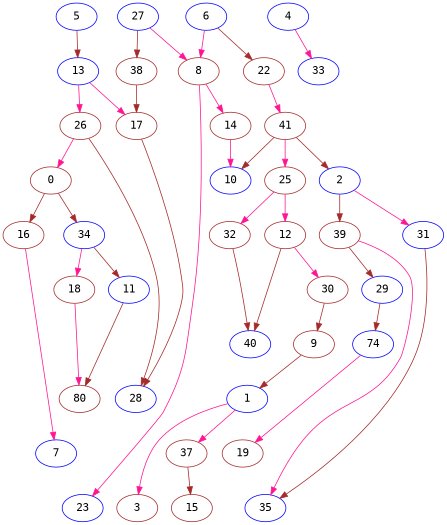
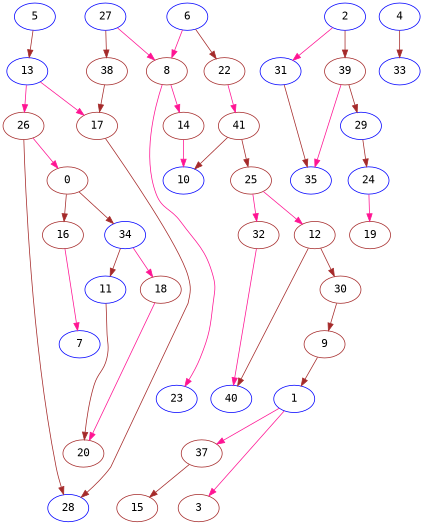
(301, 41) -> (400, 40)
(285, 149) -> (244, 149)
(310, 150) -> none
(304, 259) -> (326, 259)
(241, 286) -> (246, 313)
(373, 344) -> (369, 180)
(80, 399) -> (83, 453)
